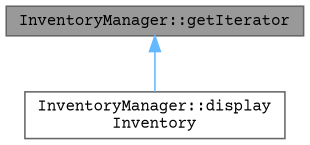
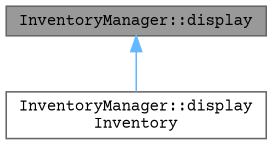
(155, 21) -> (136, 21)
